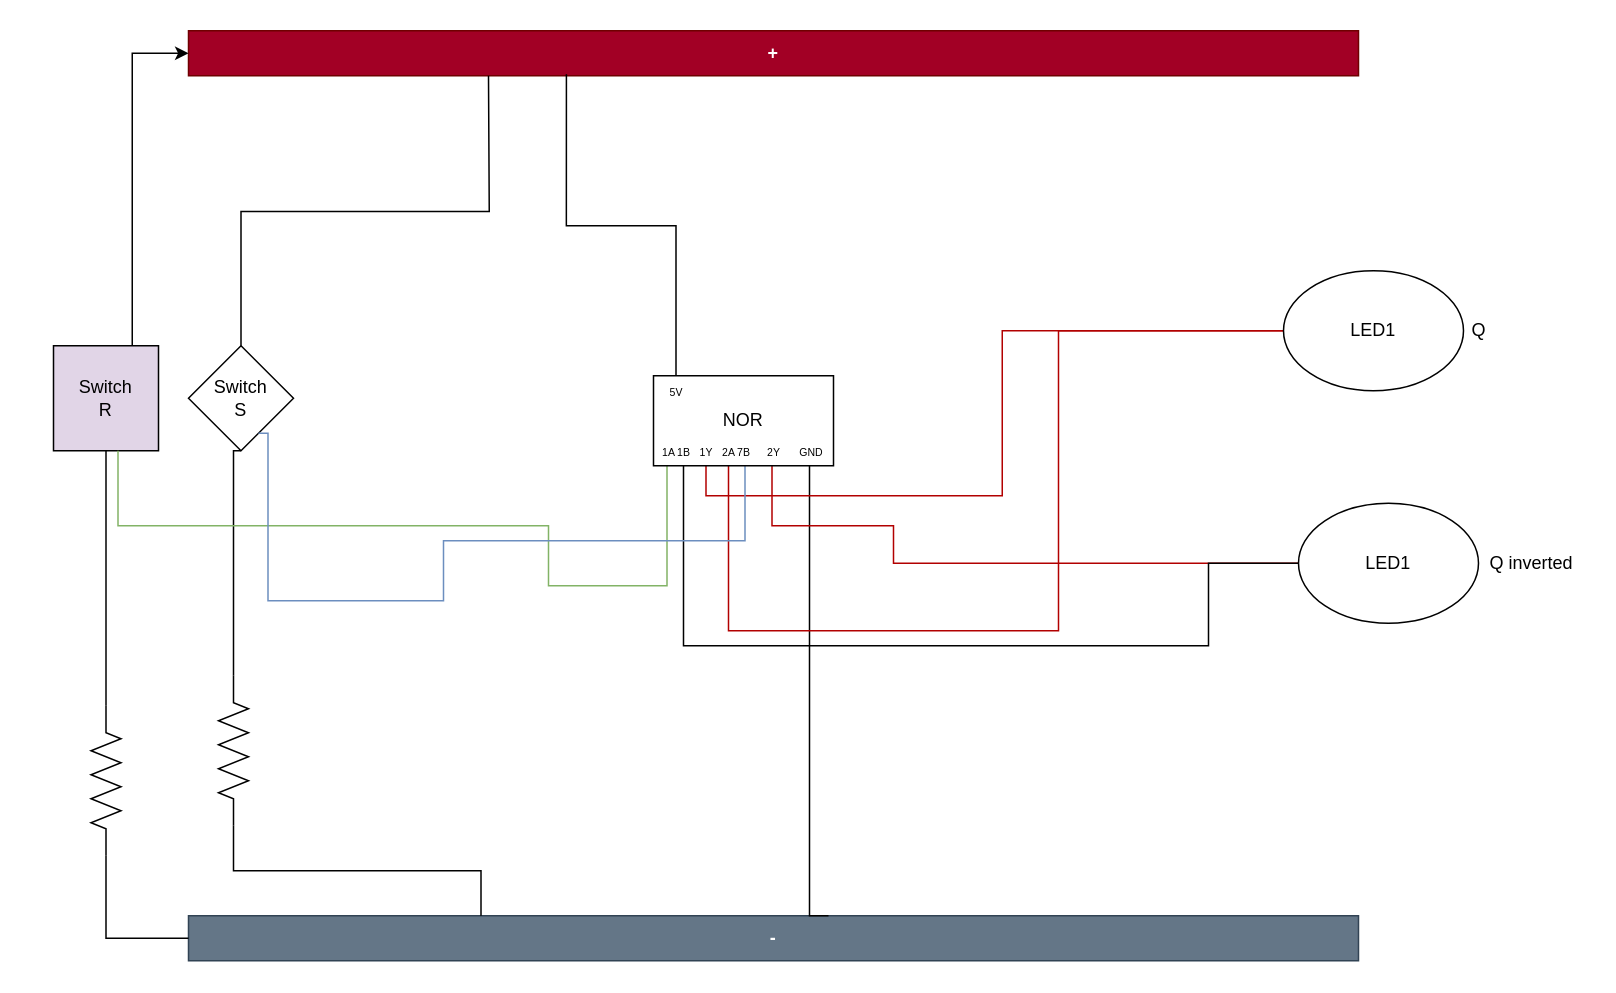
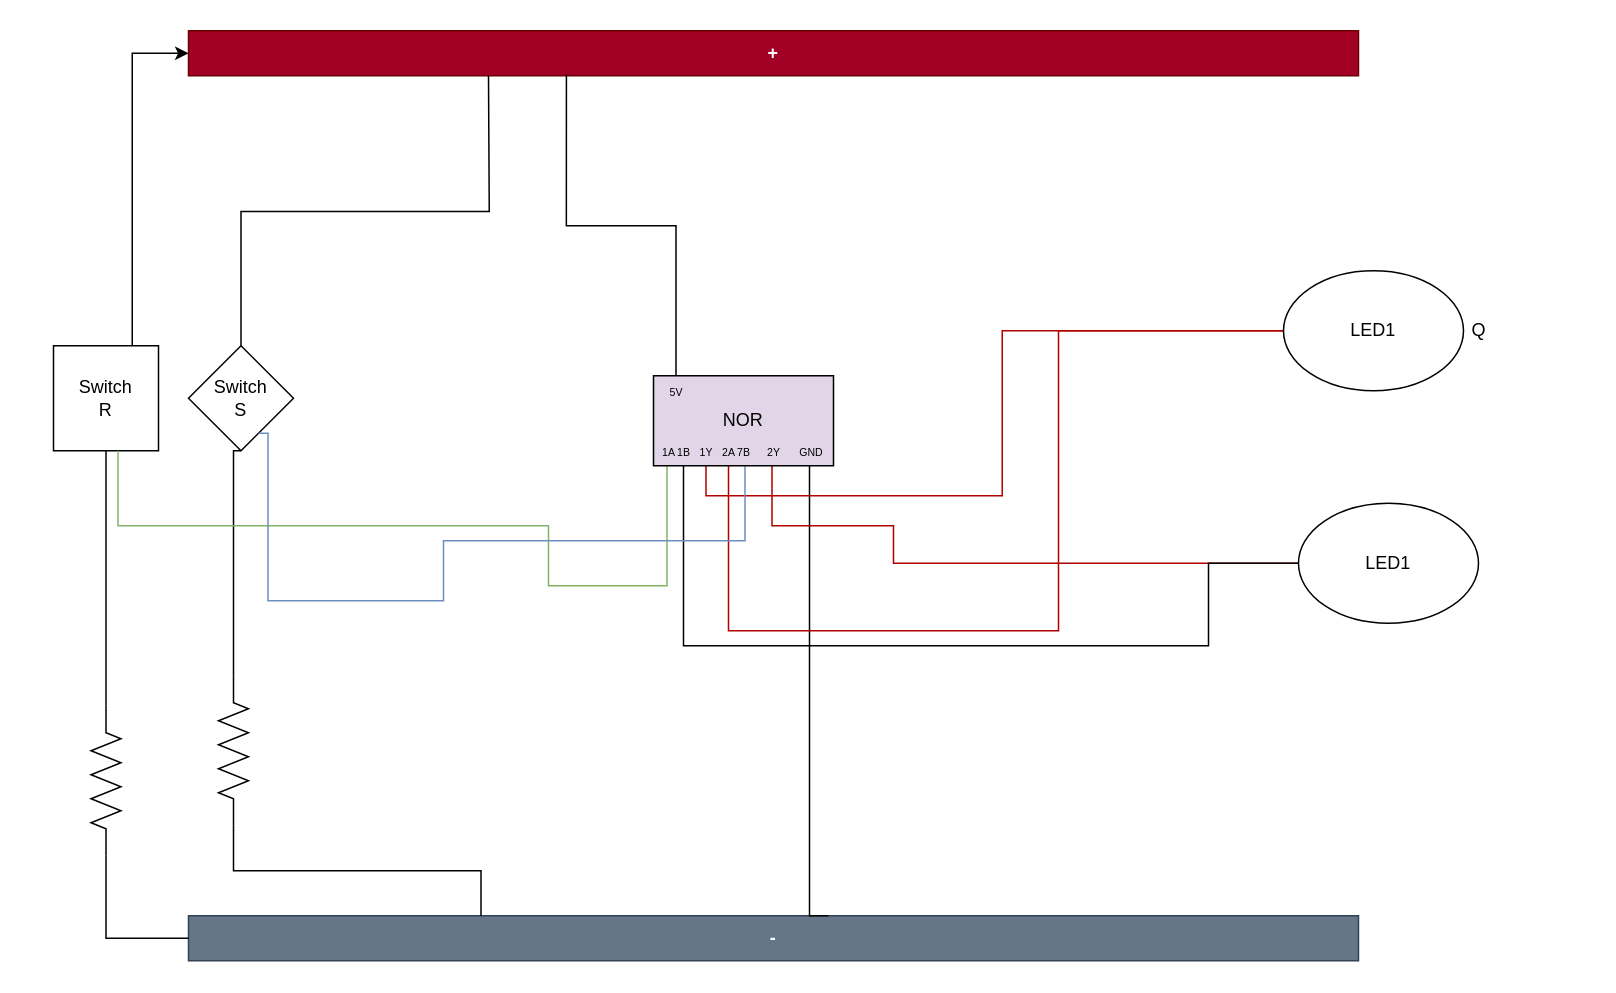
(106, 398) -> (106, 398)
(743, 421) -> (743, 421)
(1531, 563) -> none
